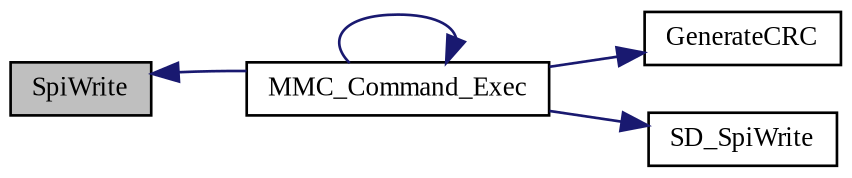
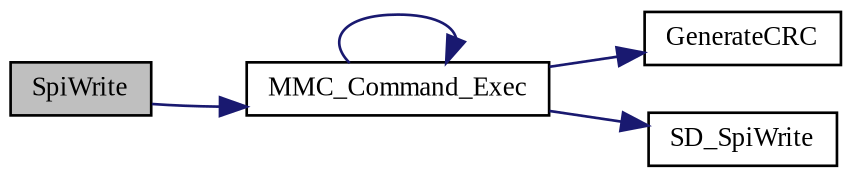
(213, 71) -> (186, 106)
